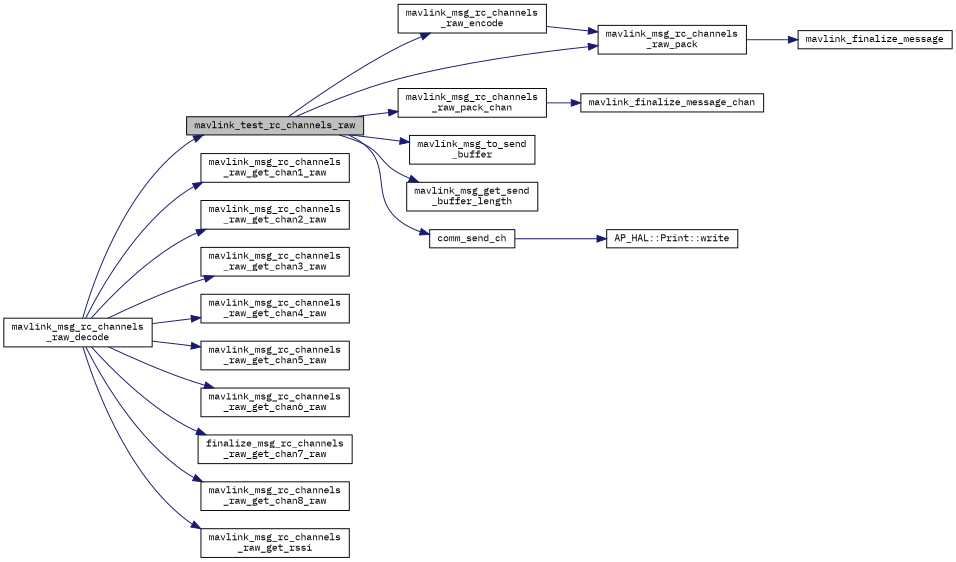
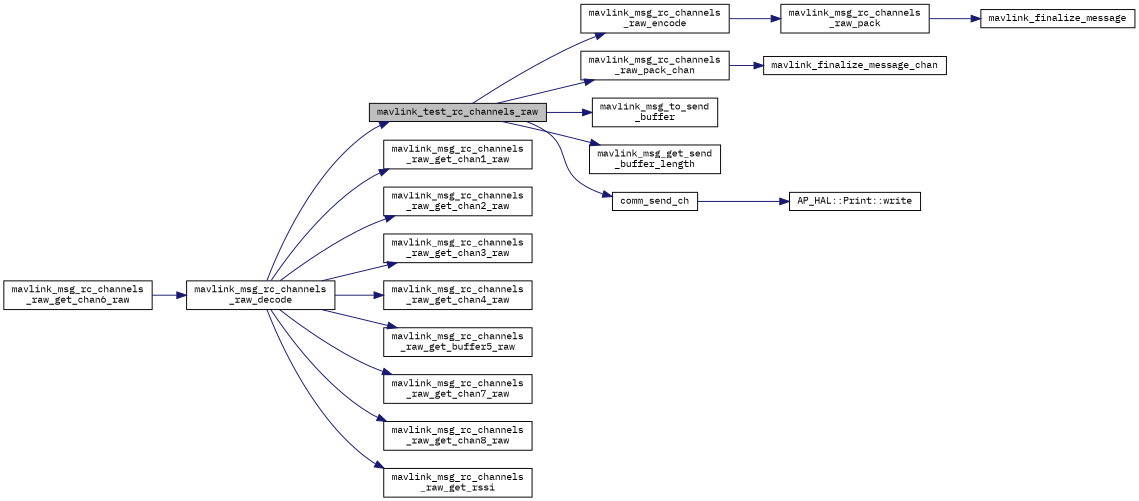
(439, 69) -> none
(275, 356) -> (458, 342)
(156, 368) -> (165, 295)
(275, 449) -> (458, 389)
